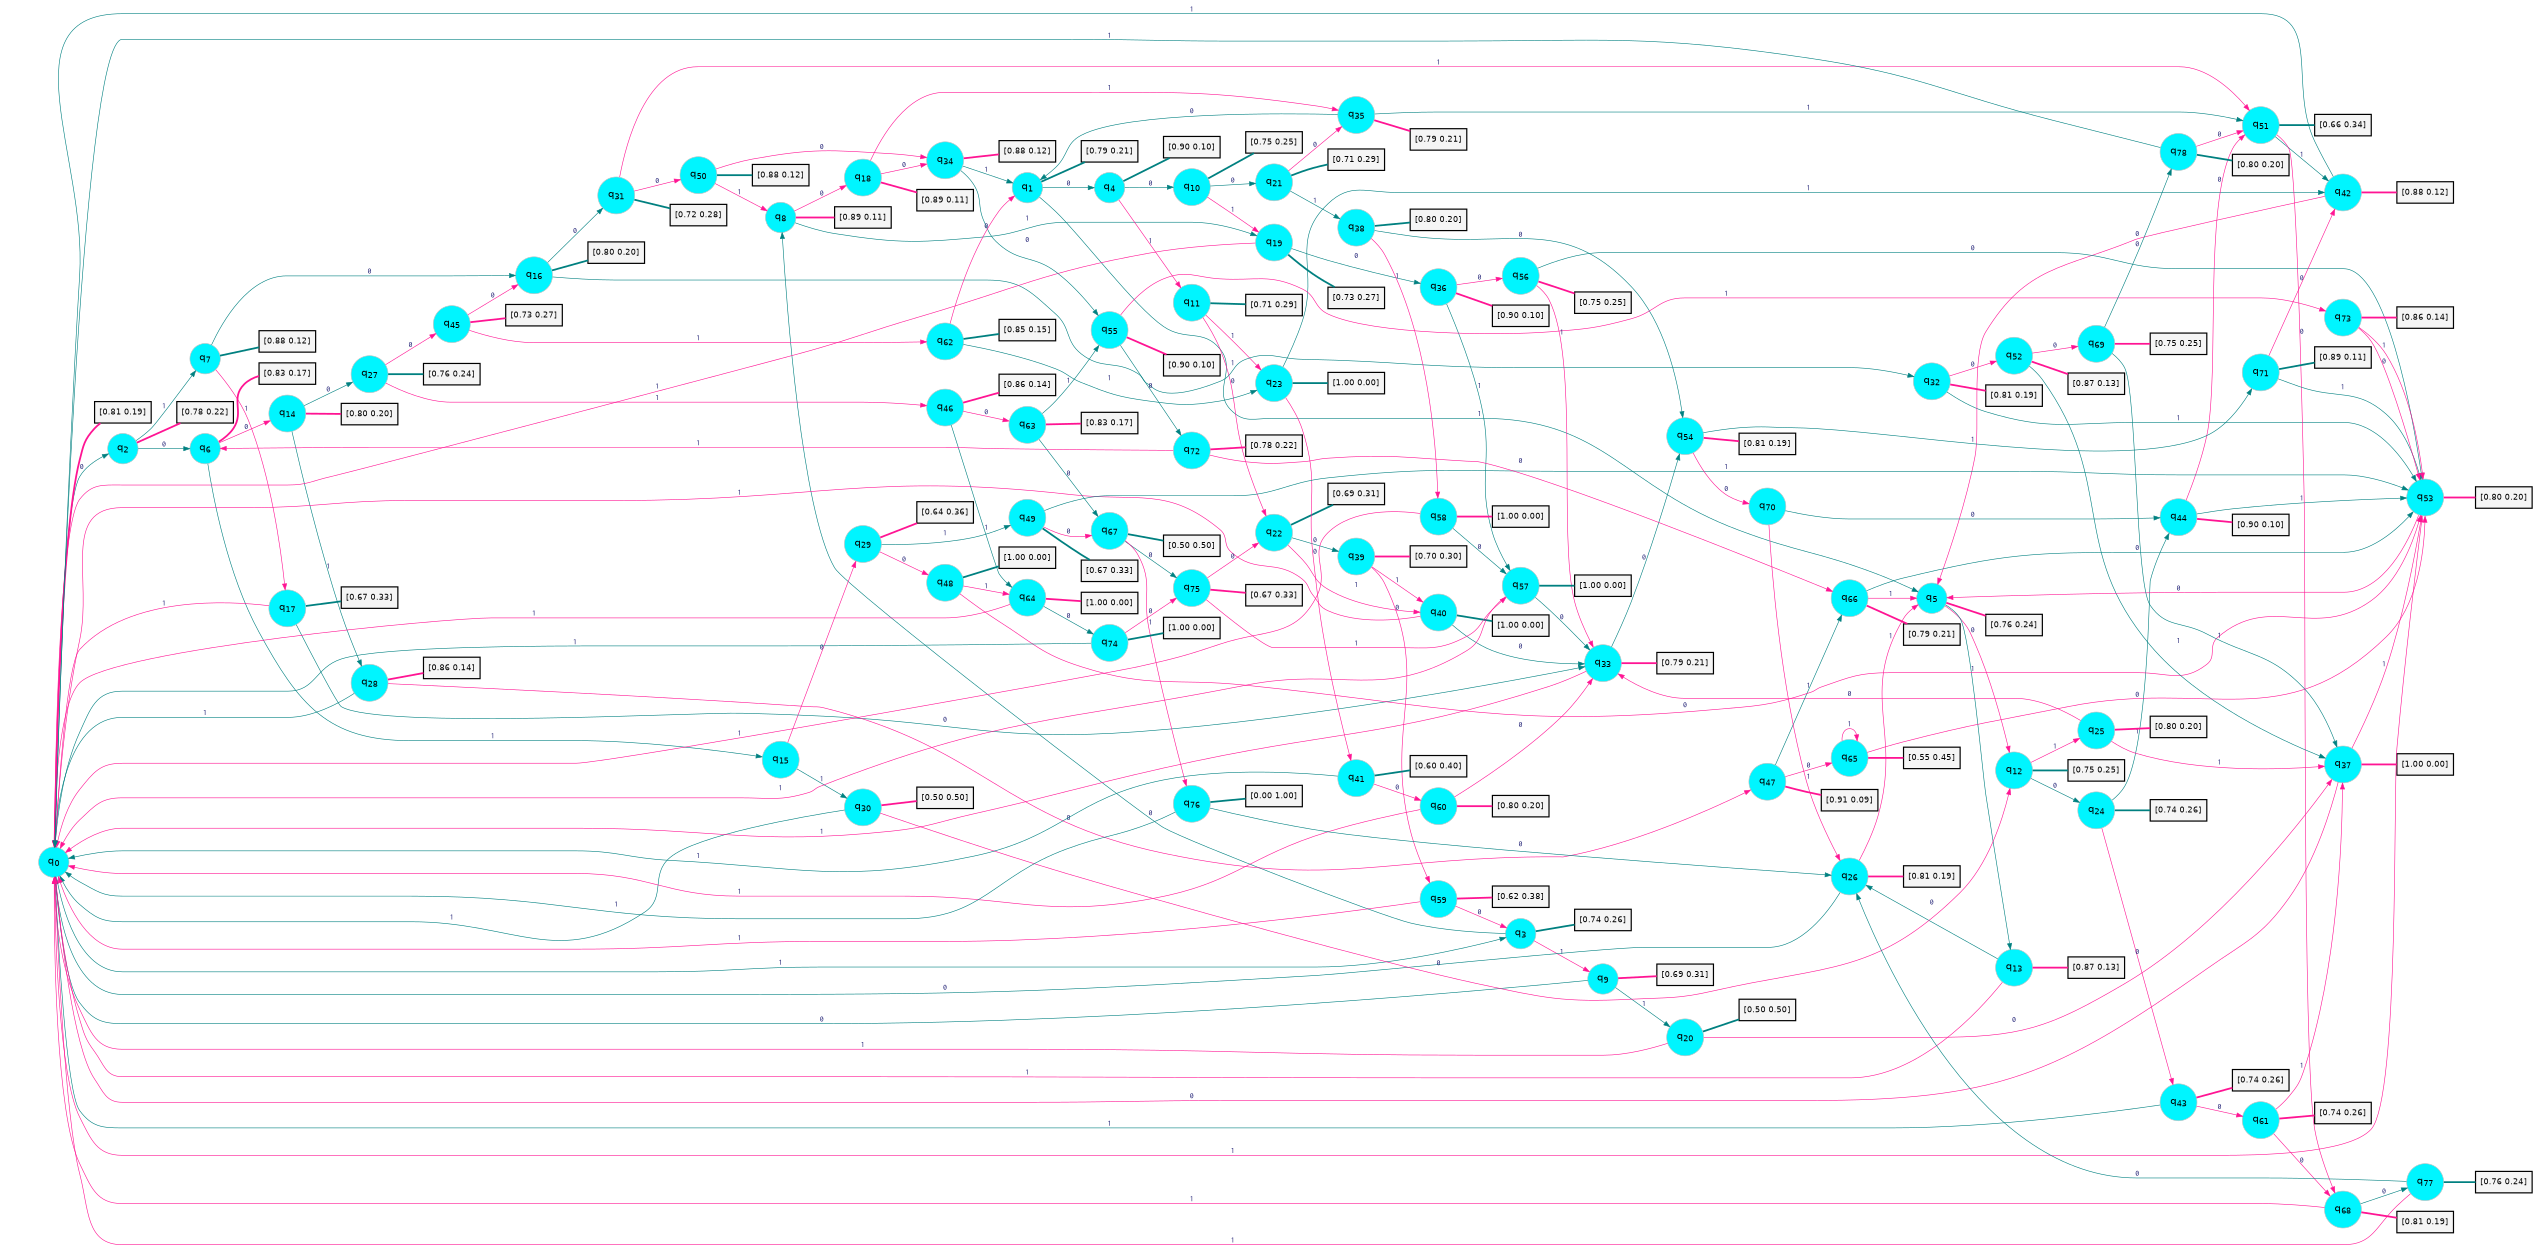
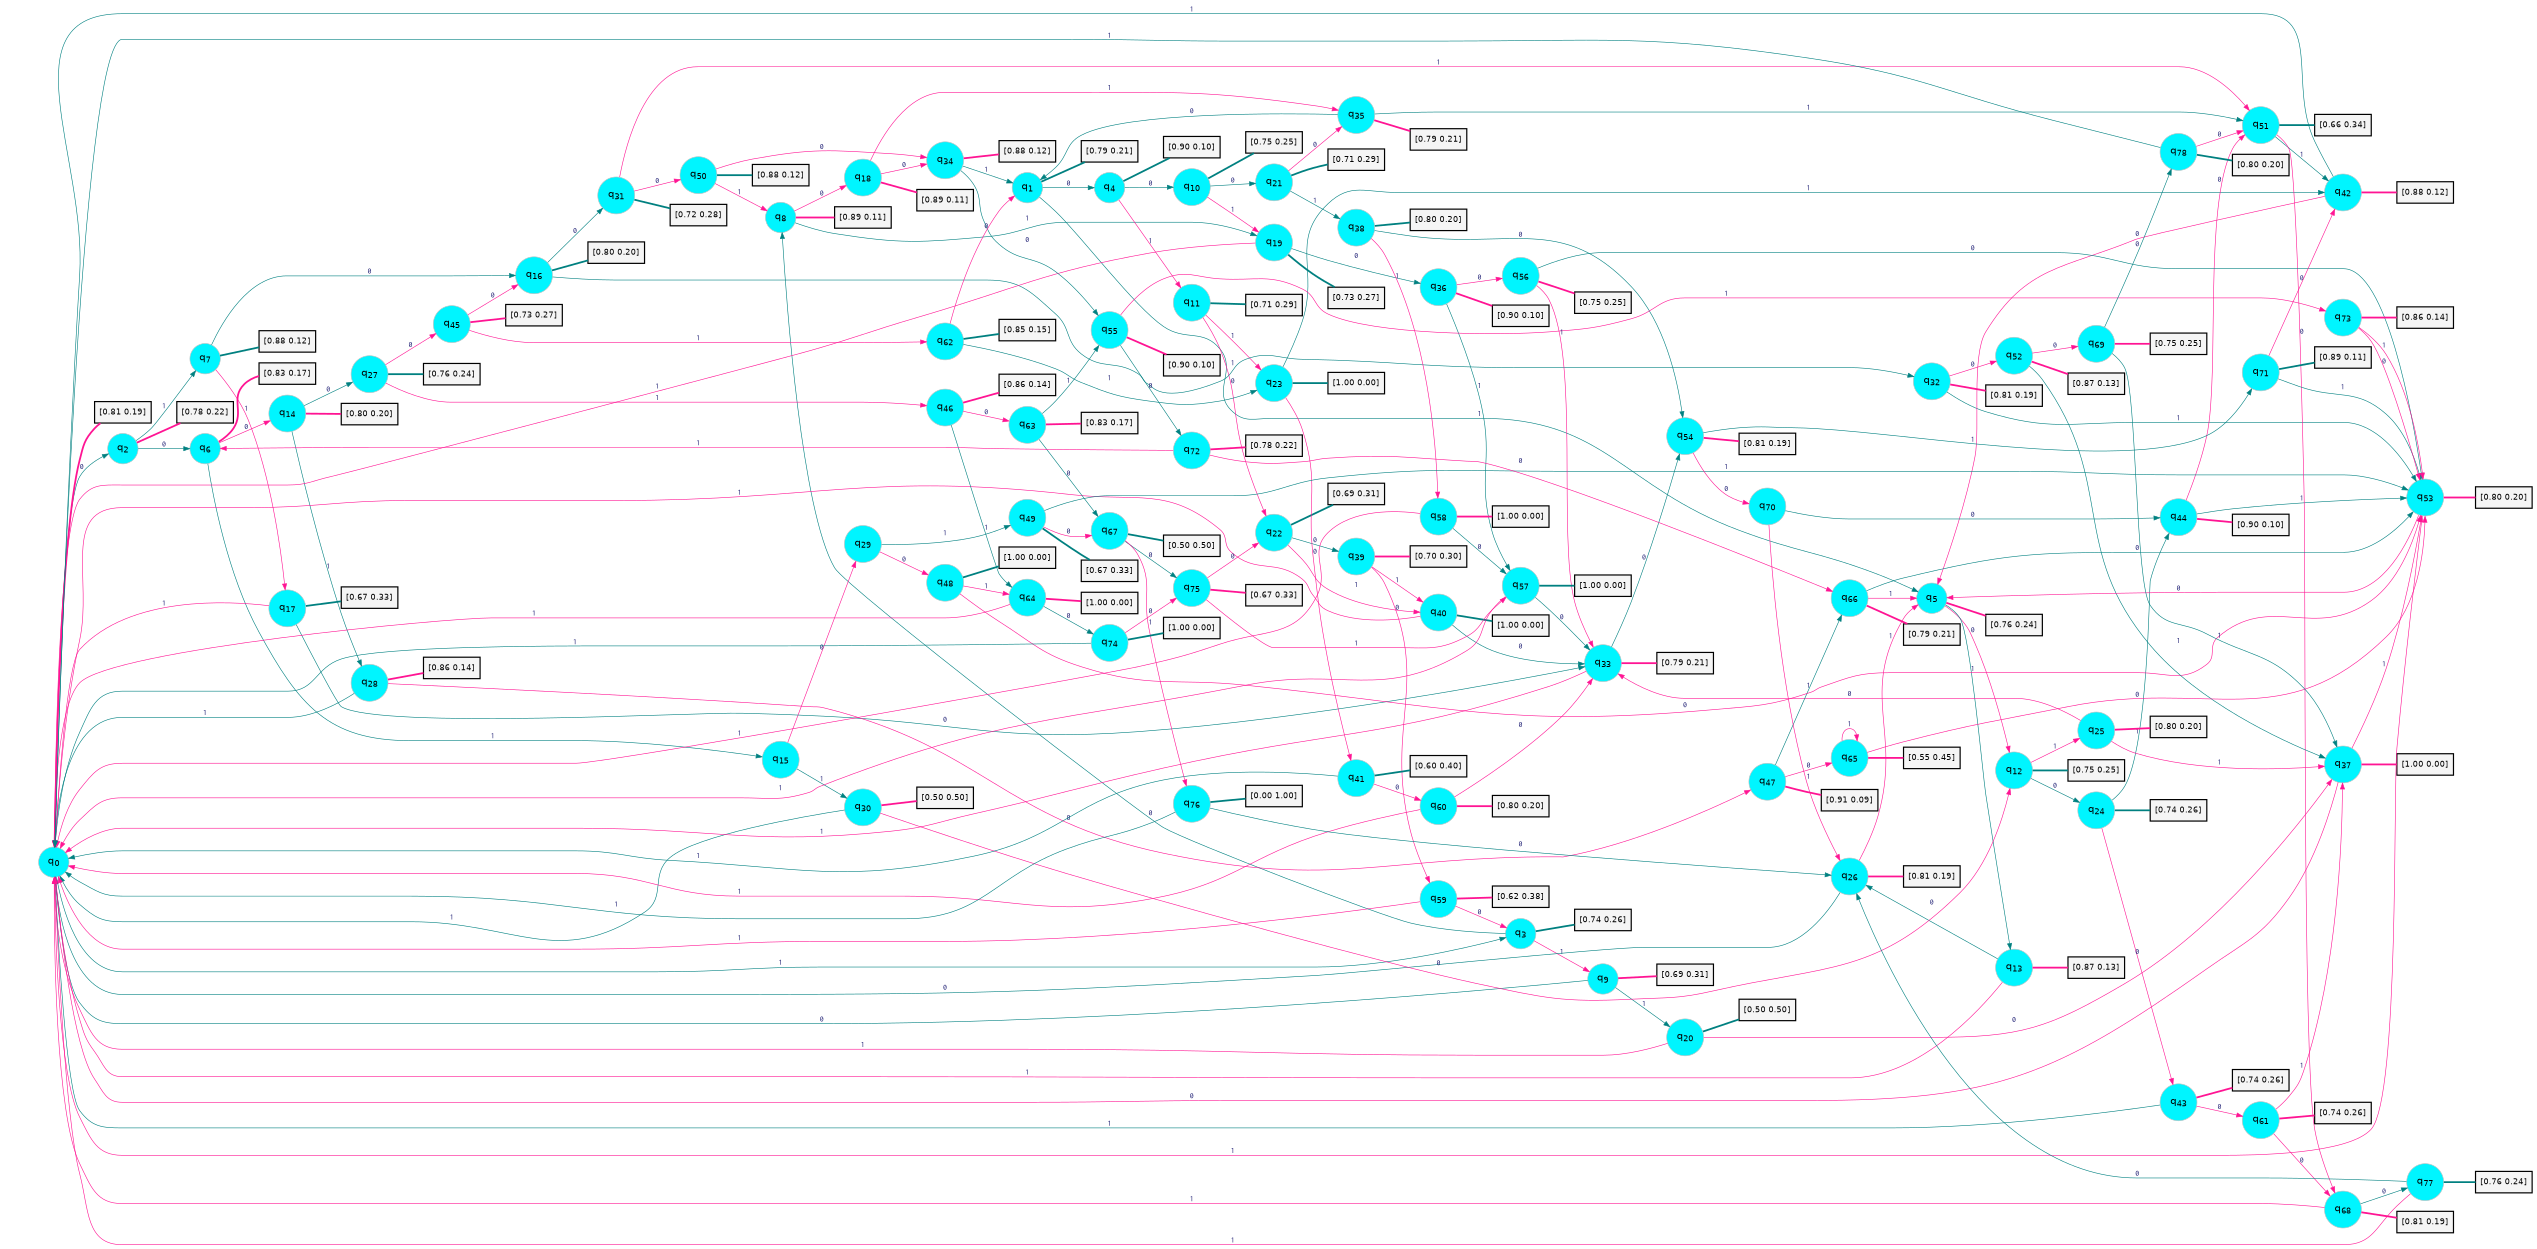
(945, 512) -> none
